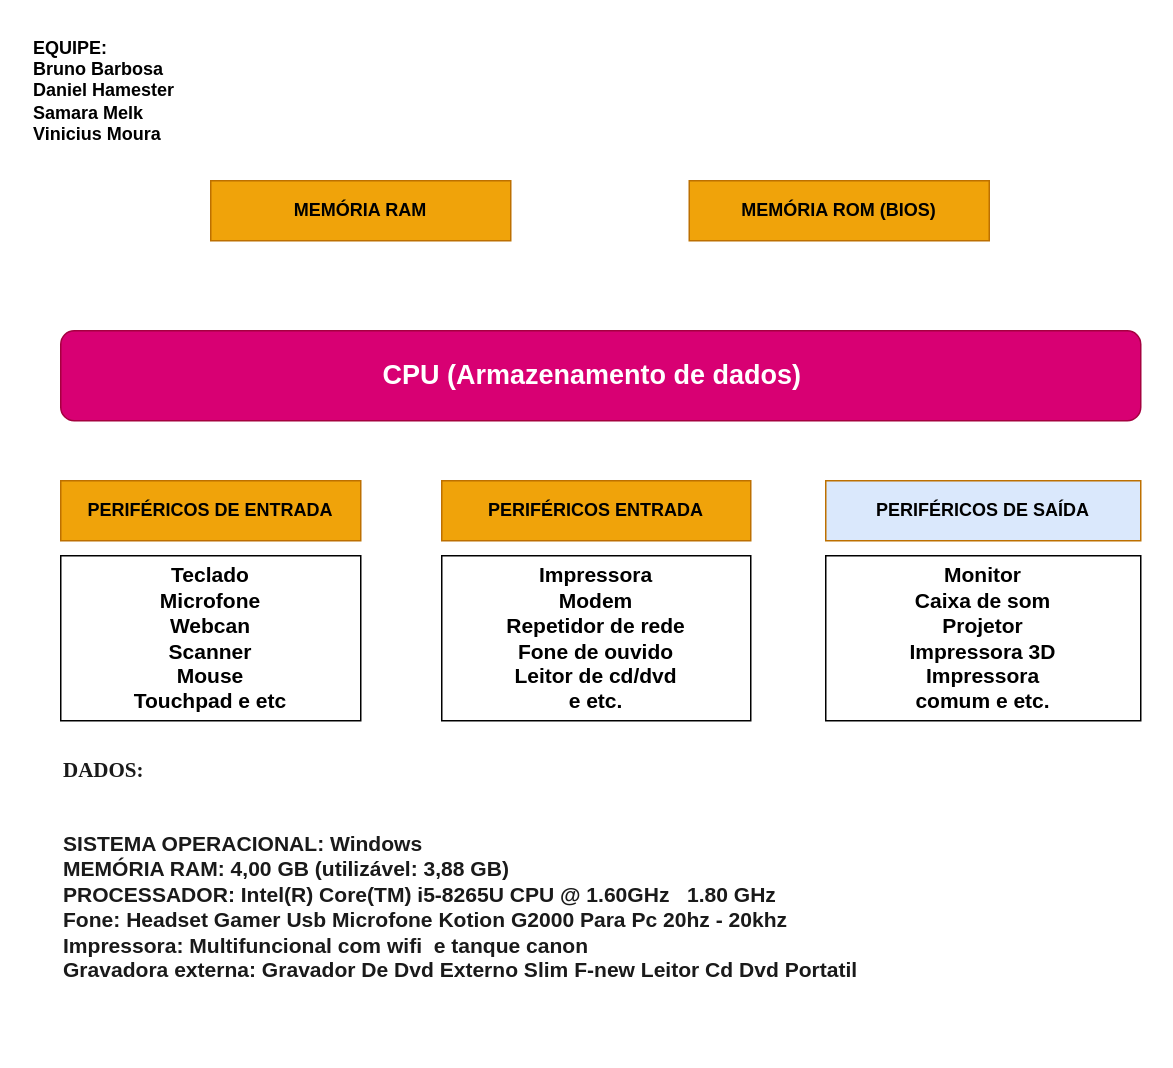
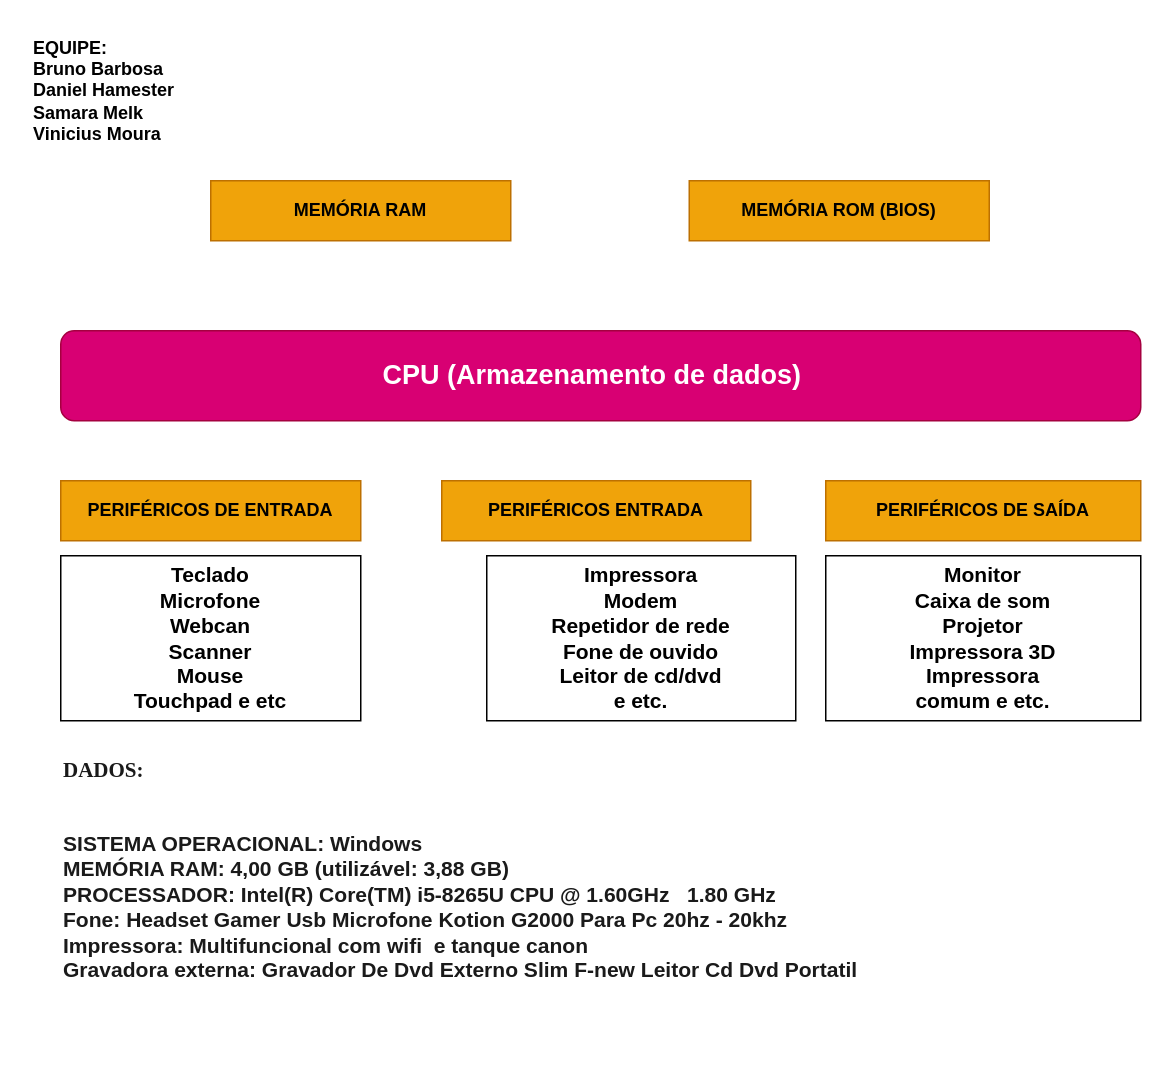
(983, 511) -> (983, 511)
(596, 638) -> (641, 638)
